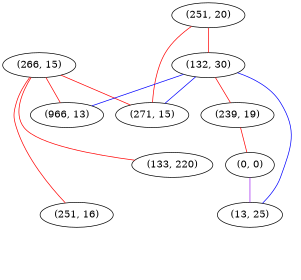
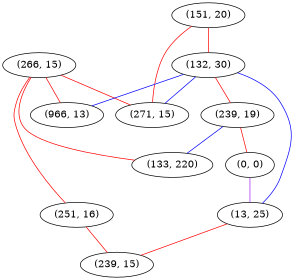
(208, 15) -> (208, 15)
none -> (205, 140)
none -> (117, 265)
